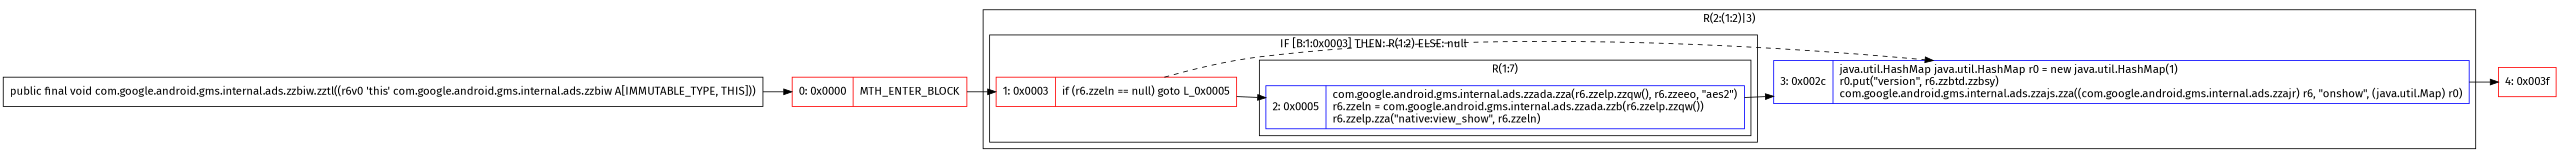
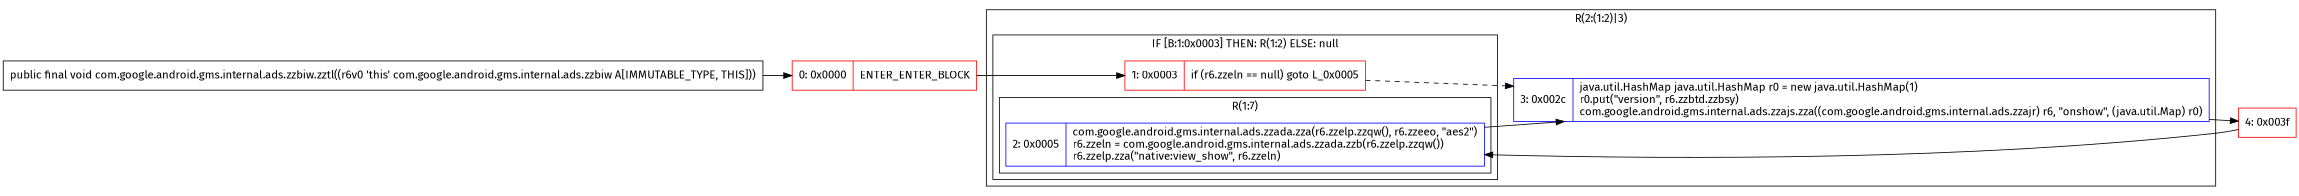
(910, 91) -> (915, 75)
(1247, 97) -> (1866, 155)
